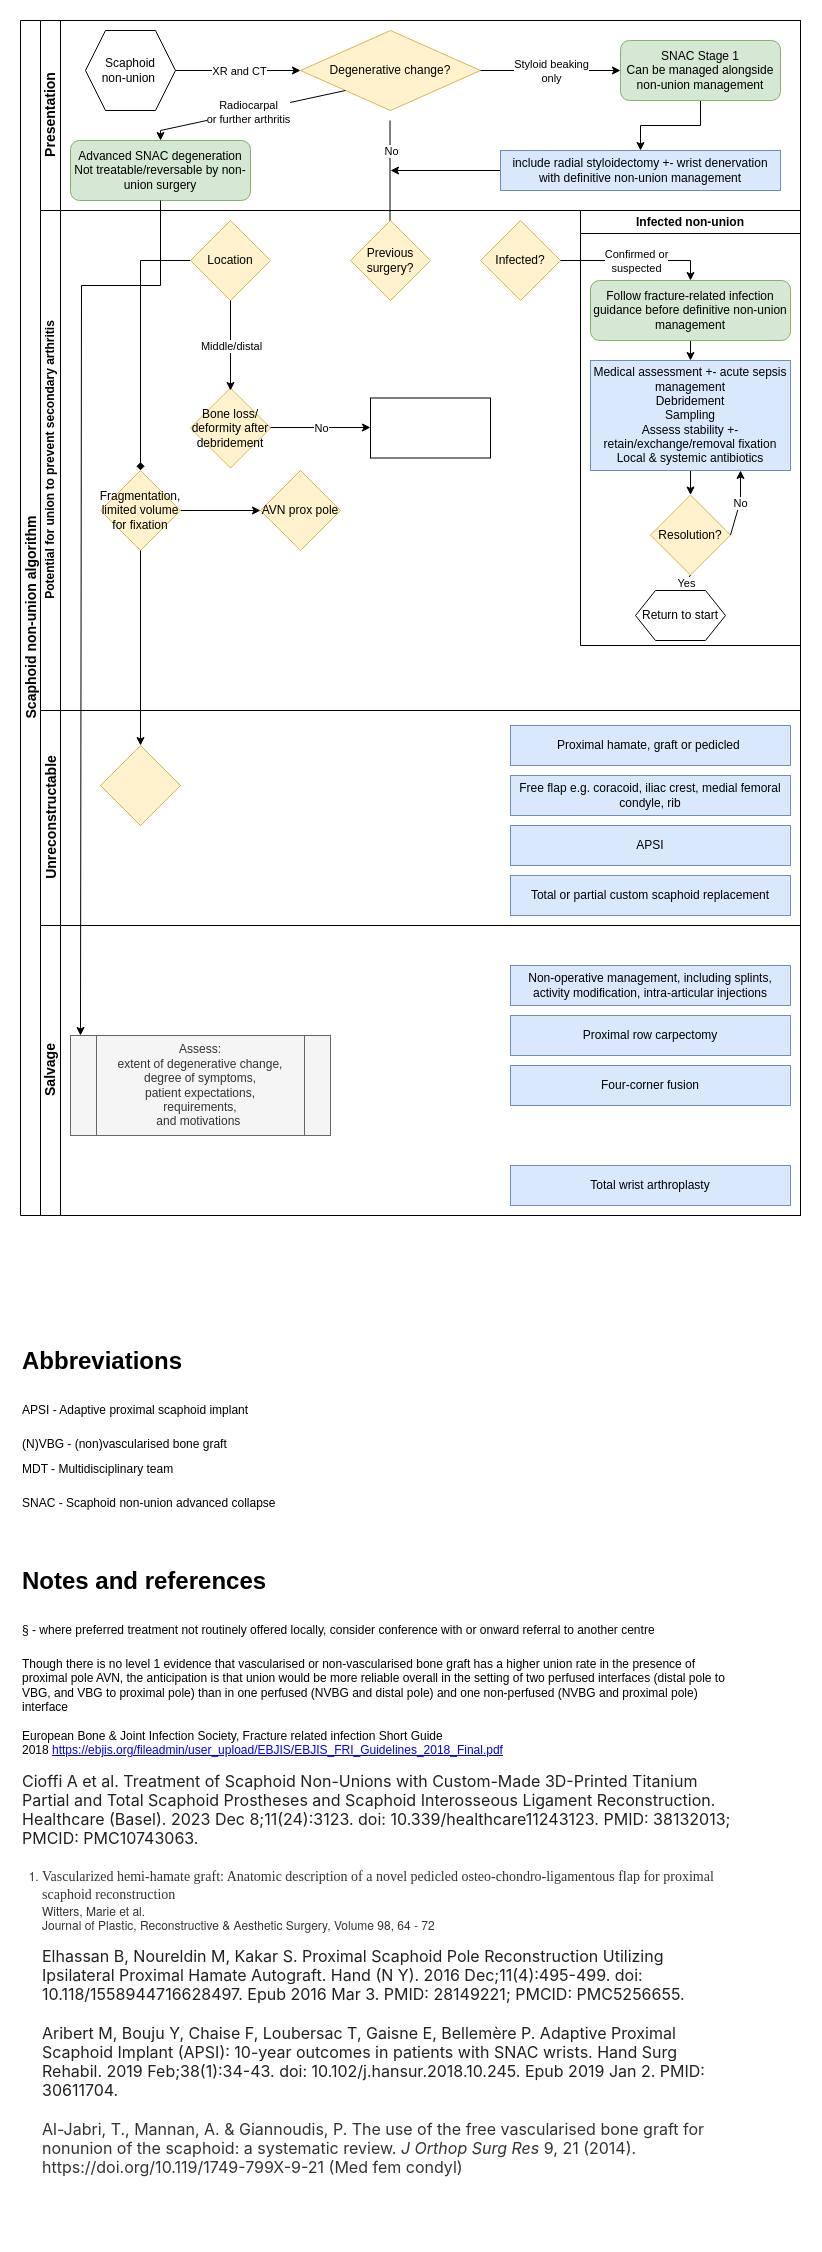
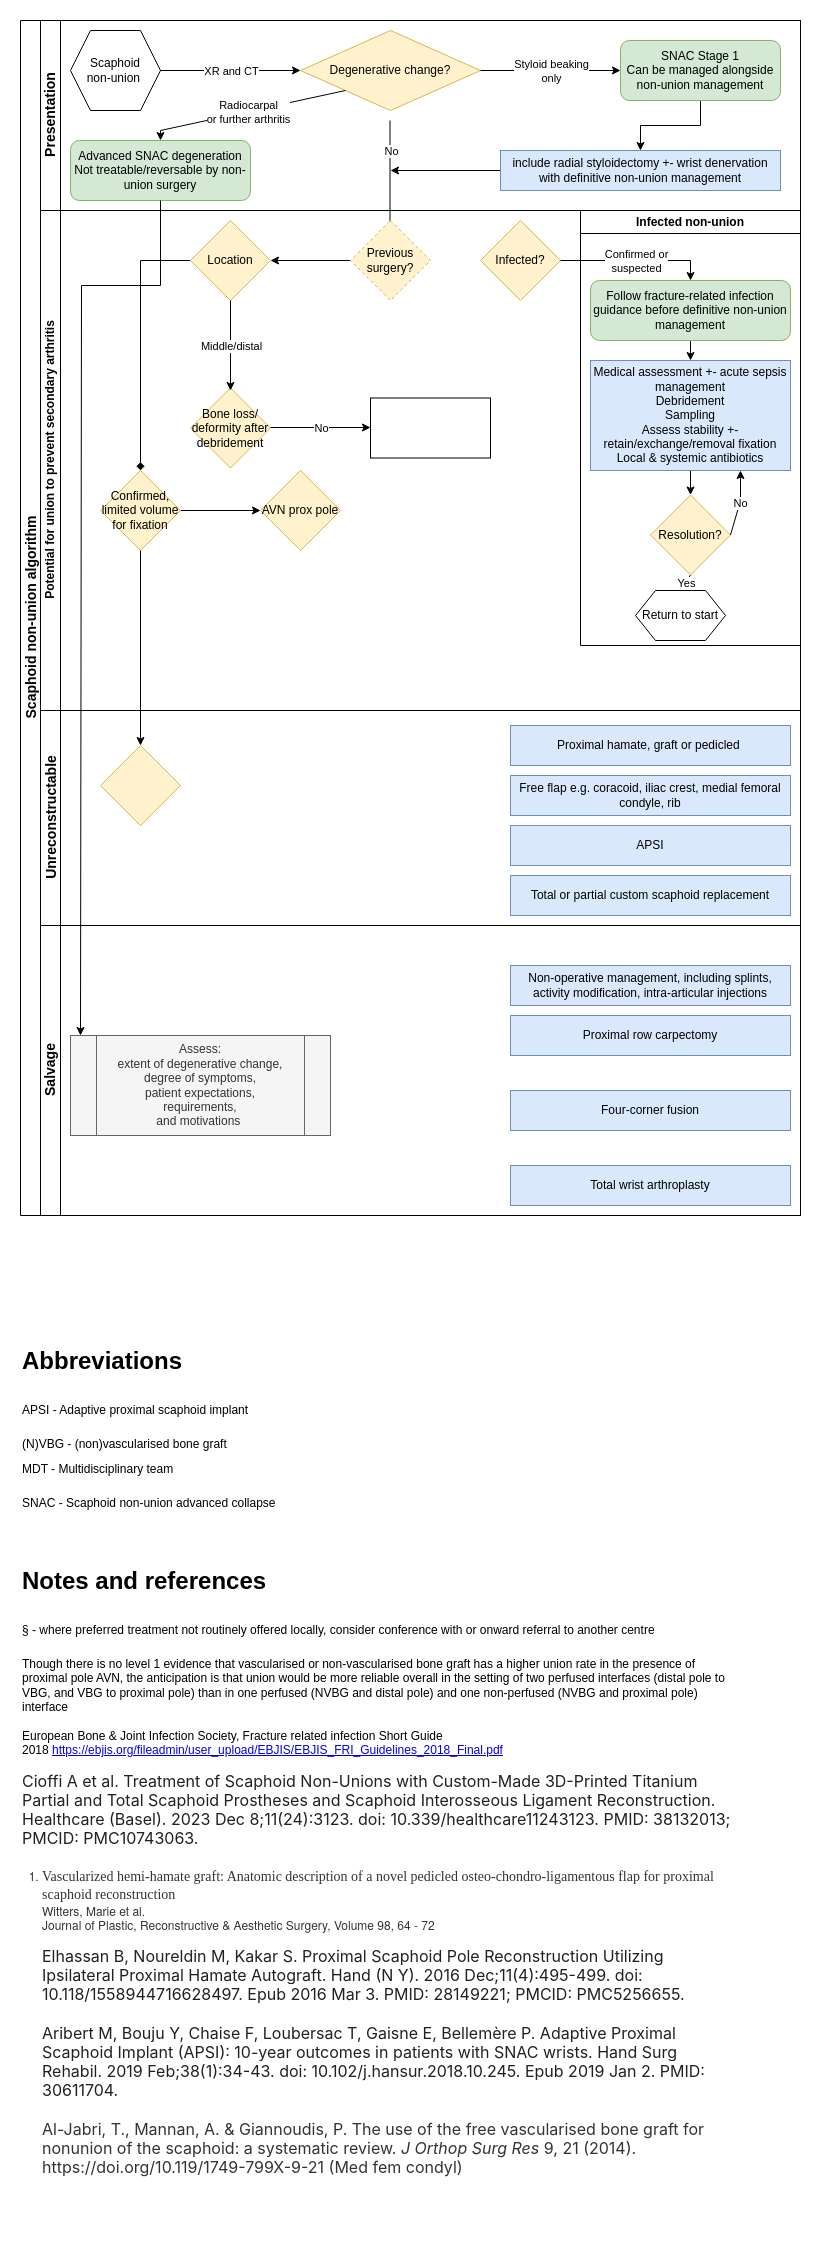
(131, 71) -> (116, 71)
none -> (314, 261)
(391, 261) -> (391, 261)
(141, 511) -> (141, 511)
(651, 1086) -> (651, 1111)
